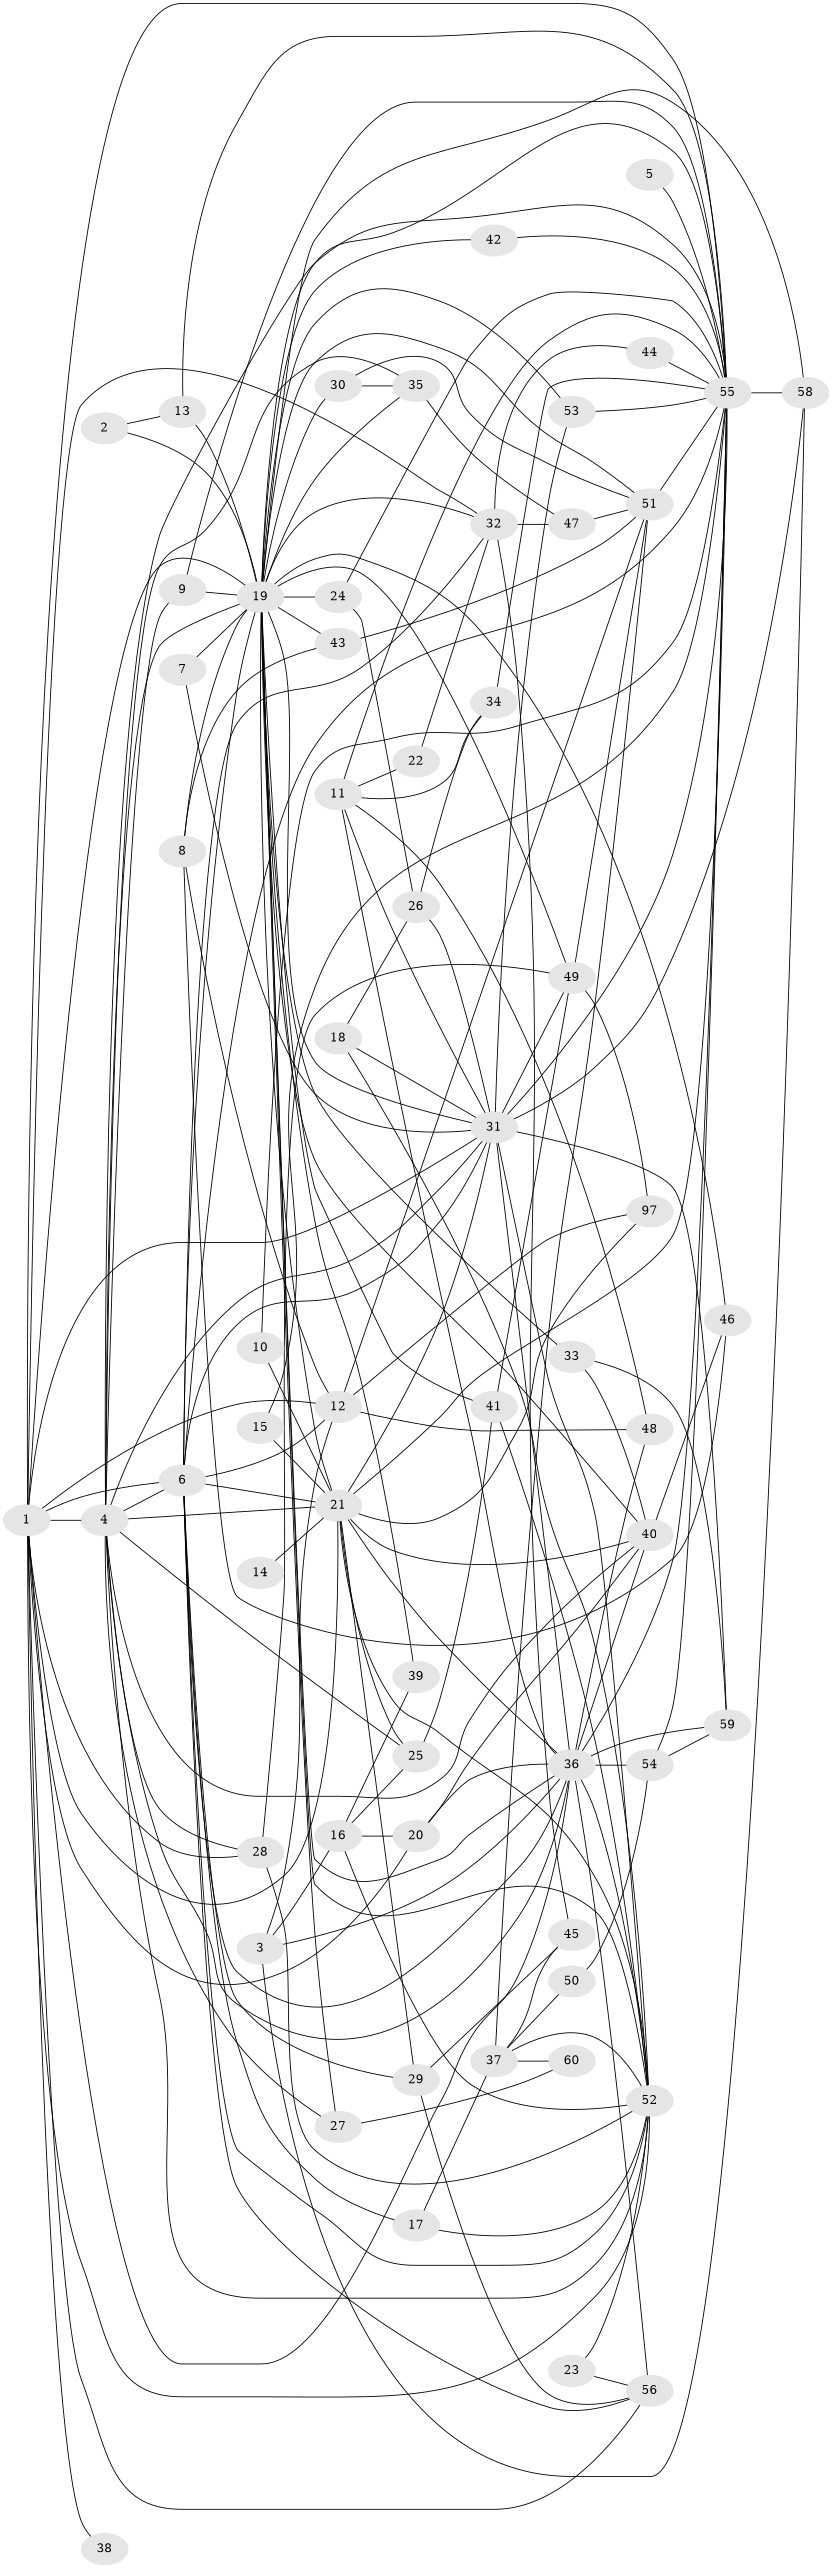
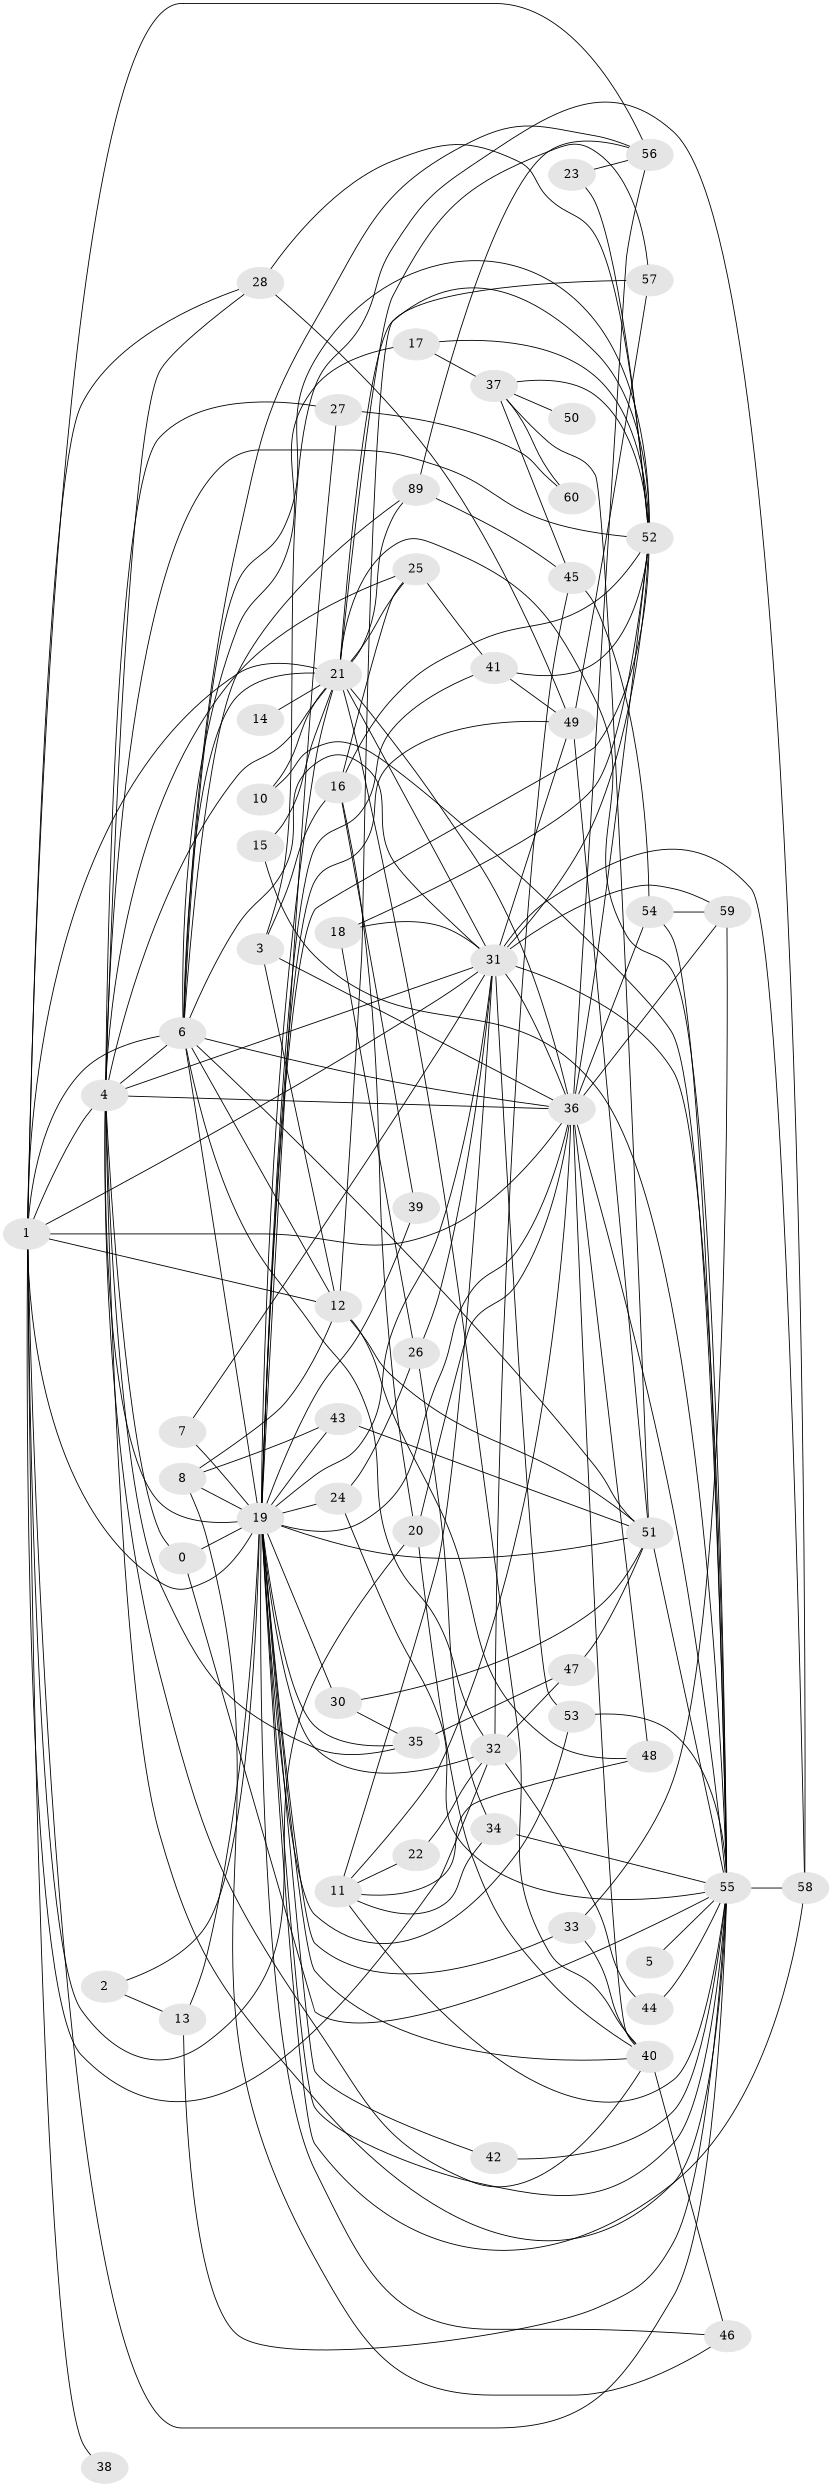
(183, 590) -> (183, 1558)
(280, 826) -> (415, 1262)
(650, 1211) -> (650, 280)
(635, 1850) -> (634, 740)
(416, 2080) -> (416, 490)
(95, 2304) -> none
